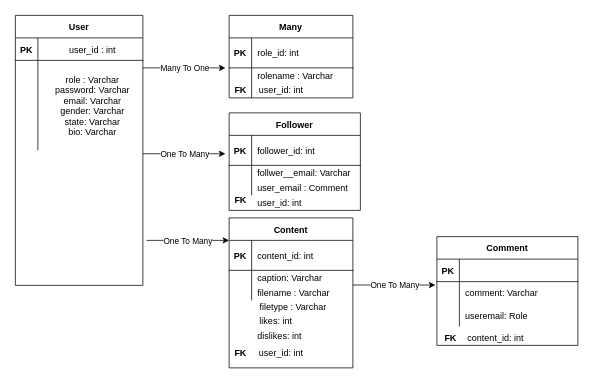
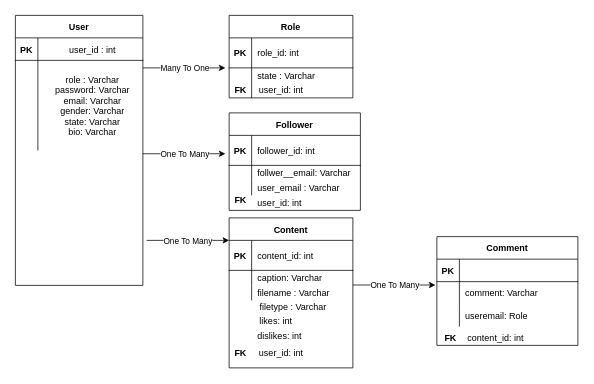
(291, 27) -> (291, 27)
(298, 76) -> (292, 76)
(302, 188) -> (302, 188)
